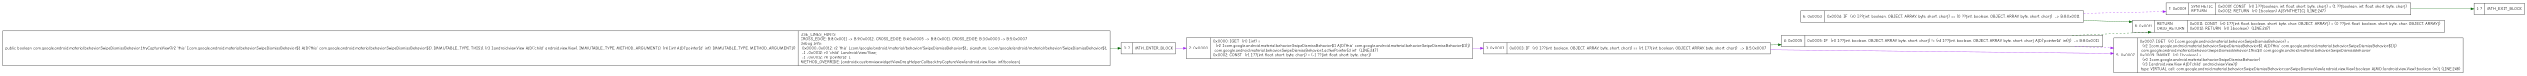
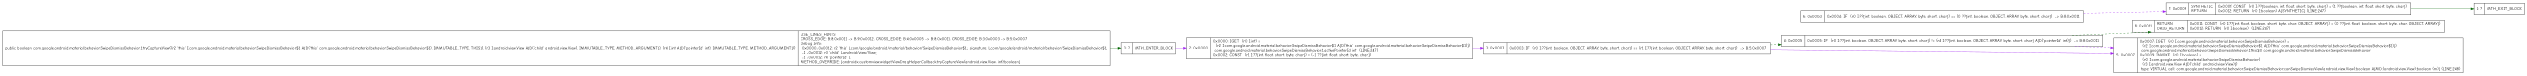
(2106, 21) -> none
(1774, 45) -> (1774, 45)
